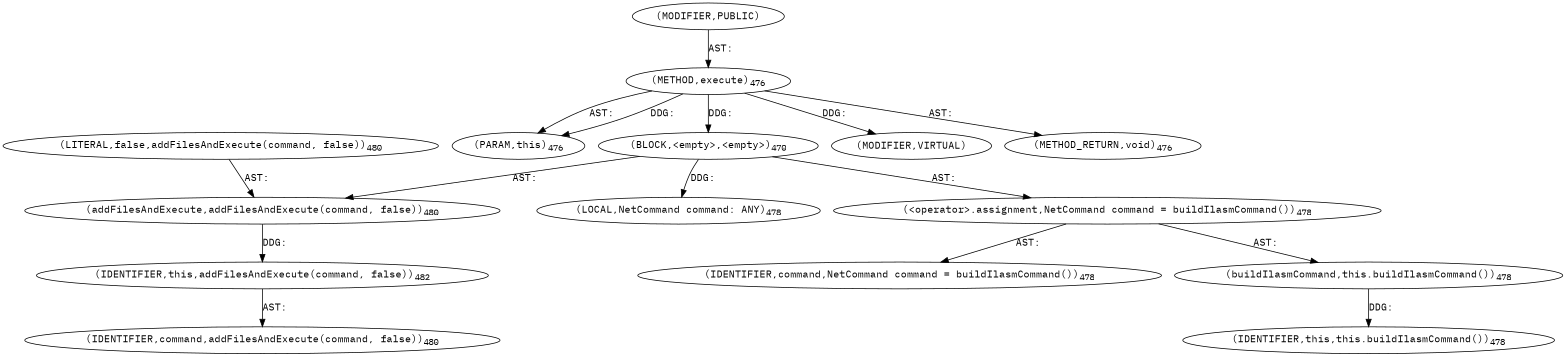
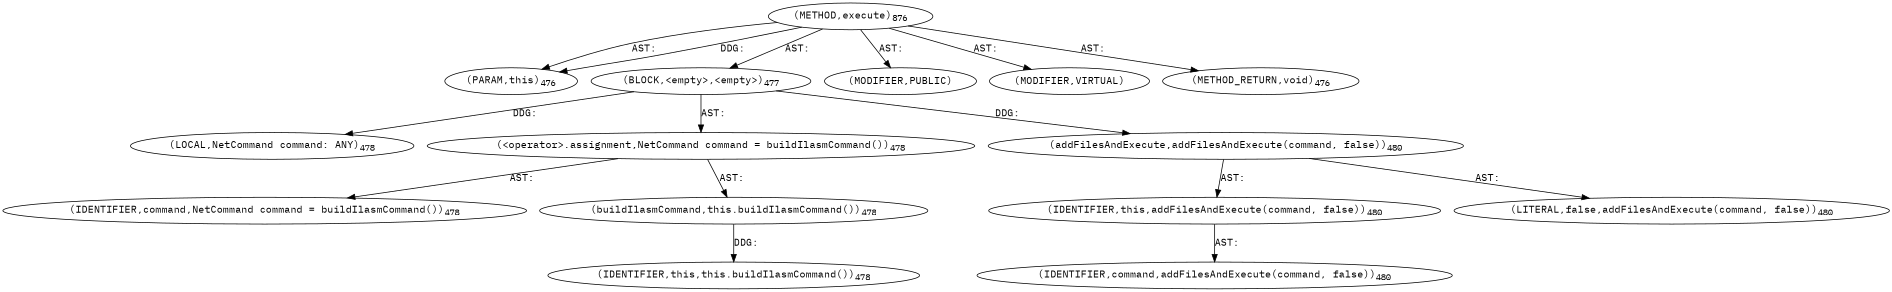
(708, 45) -> (873, 46)
(758, 80) -> (900, 15)
(724, 114) -> (801, 49)
(838, 114) -> (989, 49)
(779, 145) -> (772, 80)
(239, 175) -> (1445, 178)
(528, 178) -> (1011, 114)
(278, 243) -> (1236, 178)
(422, 274) -> (1375, 210)
